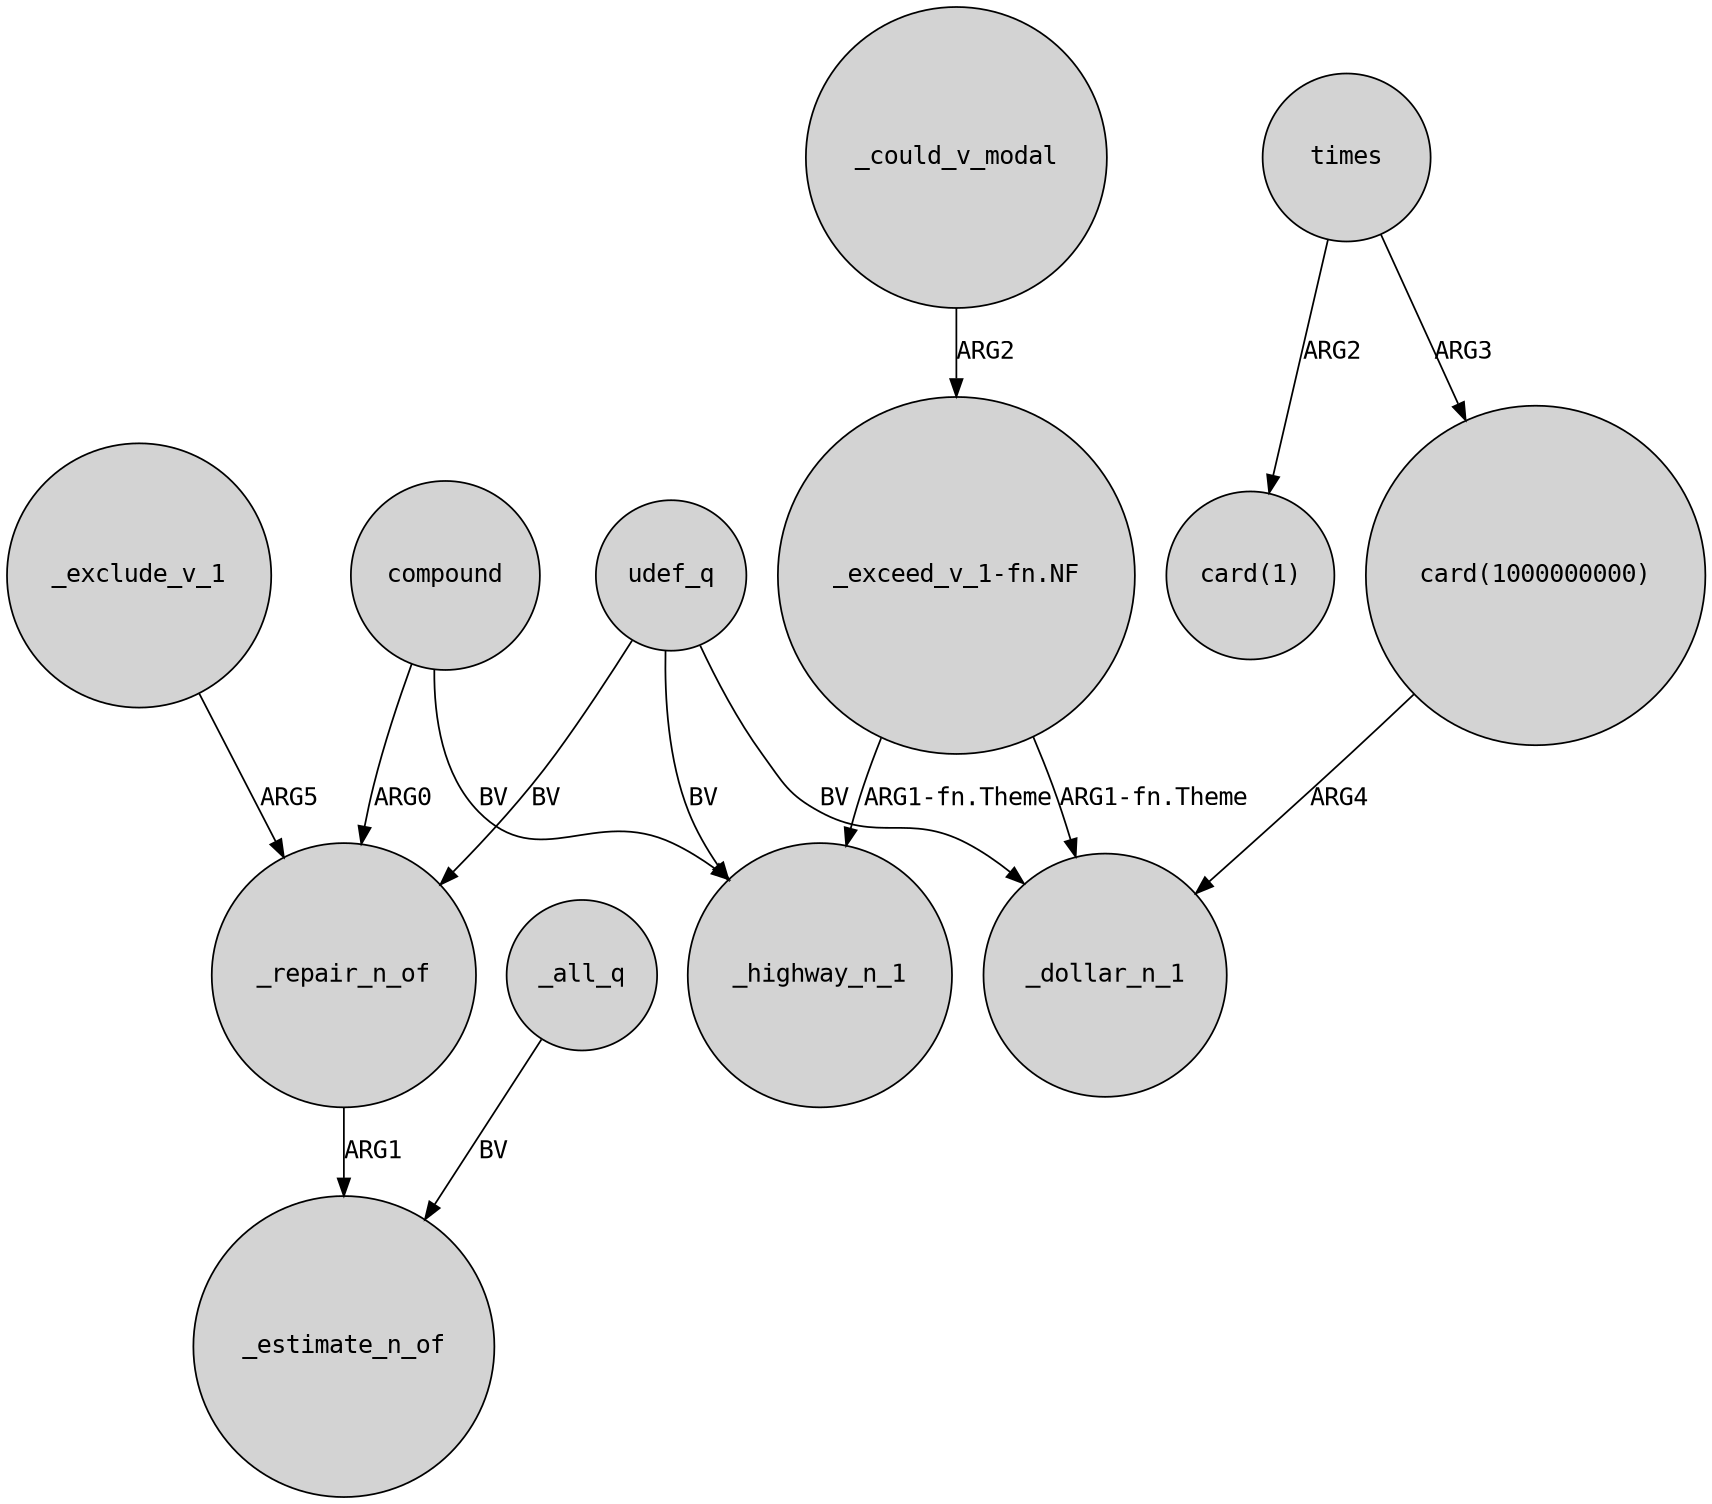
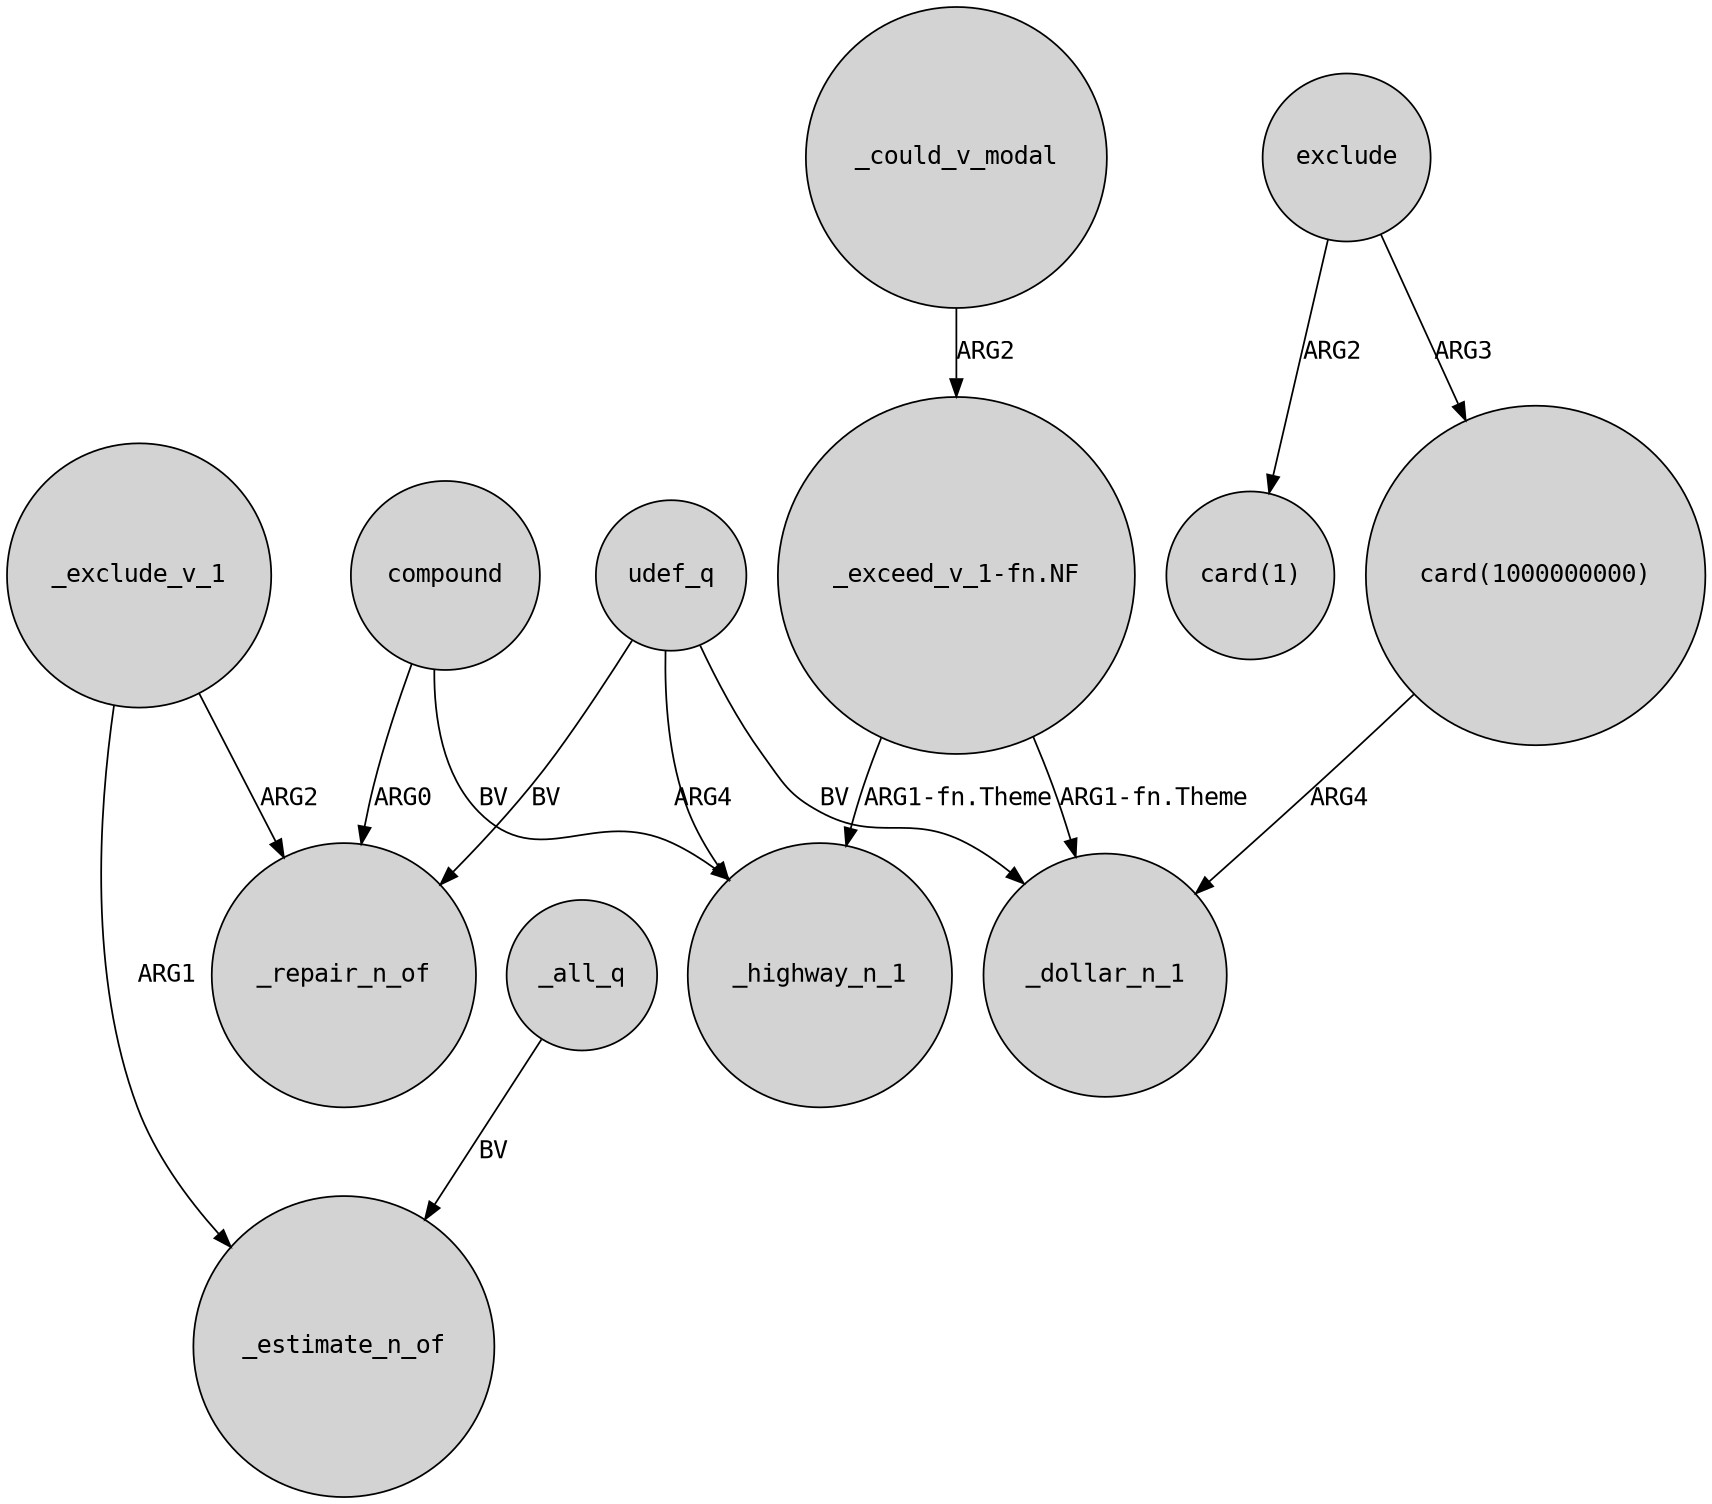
(1347, 158) -> (1347, 158)
(290, 799) -> (290, 799)
(704, 799) -> (704, 799)
(344, 1143) -> (108, 983)
